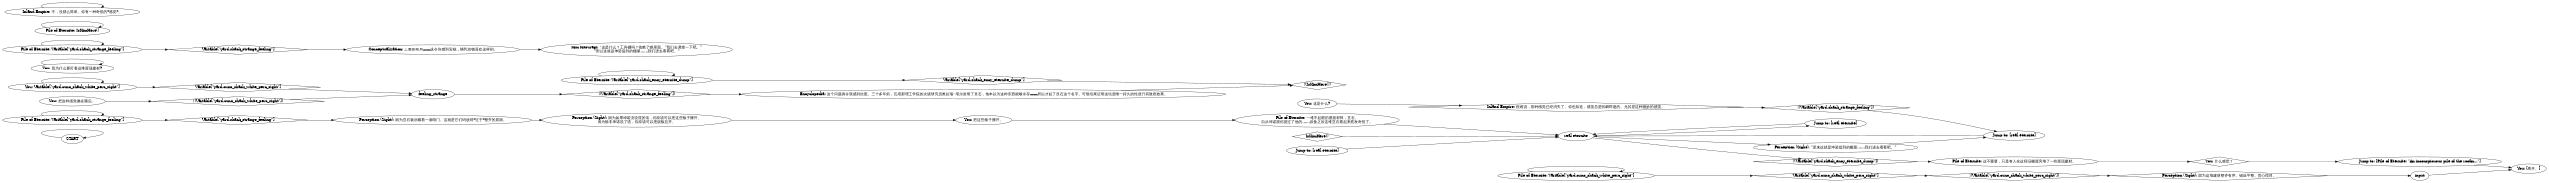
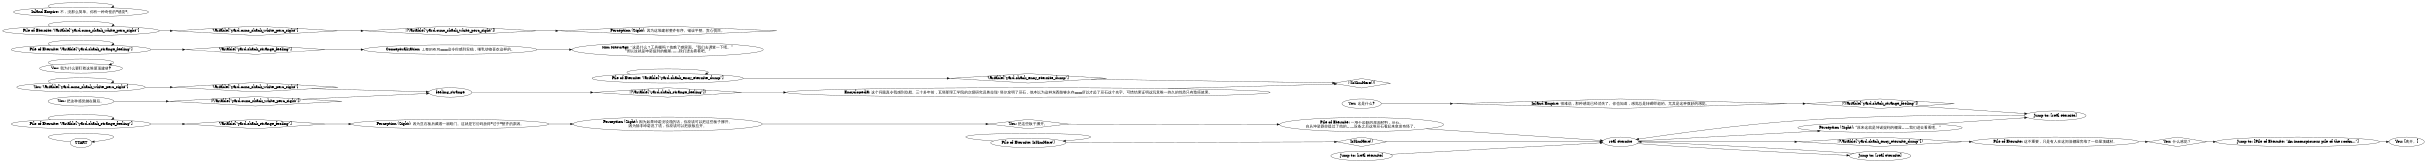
(984, 120) -> (1028, 124)
none -> (1200, 142)
(2420, 176) -> none
